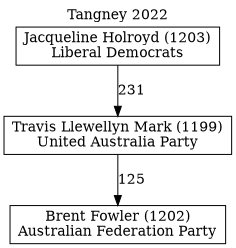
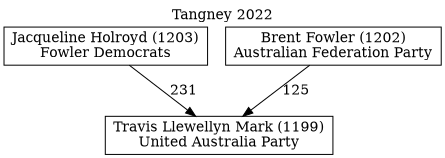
(118, 46) -> (106, 46)
(118, 175) -> (280, 88)
